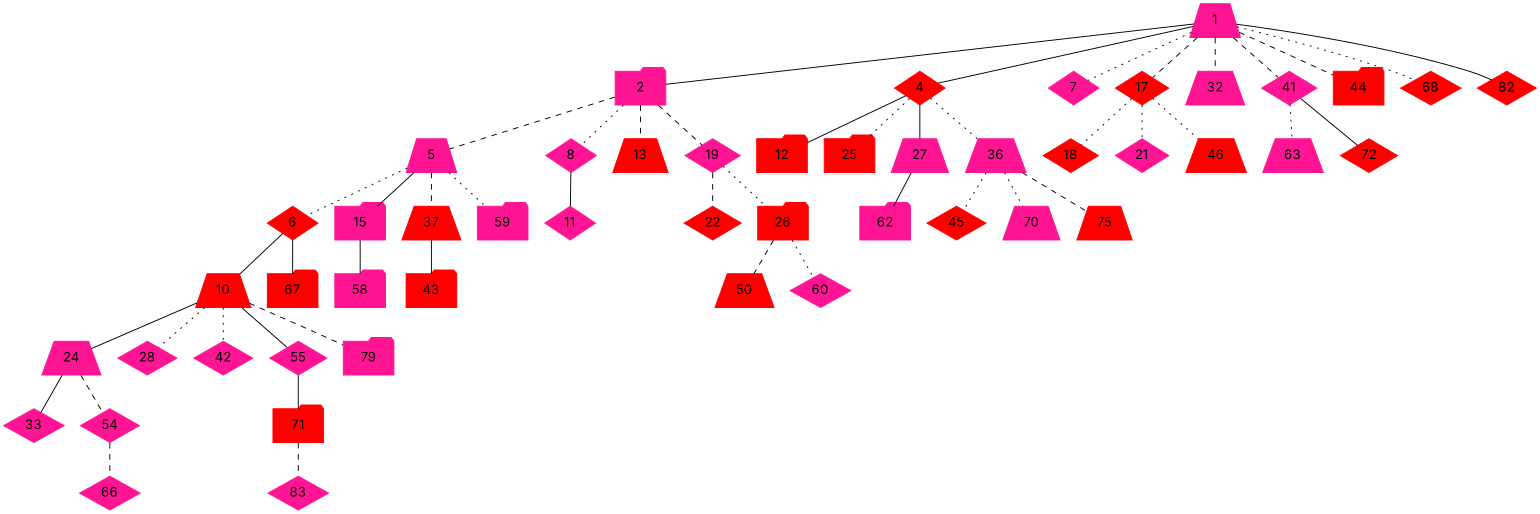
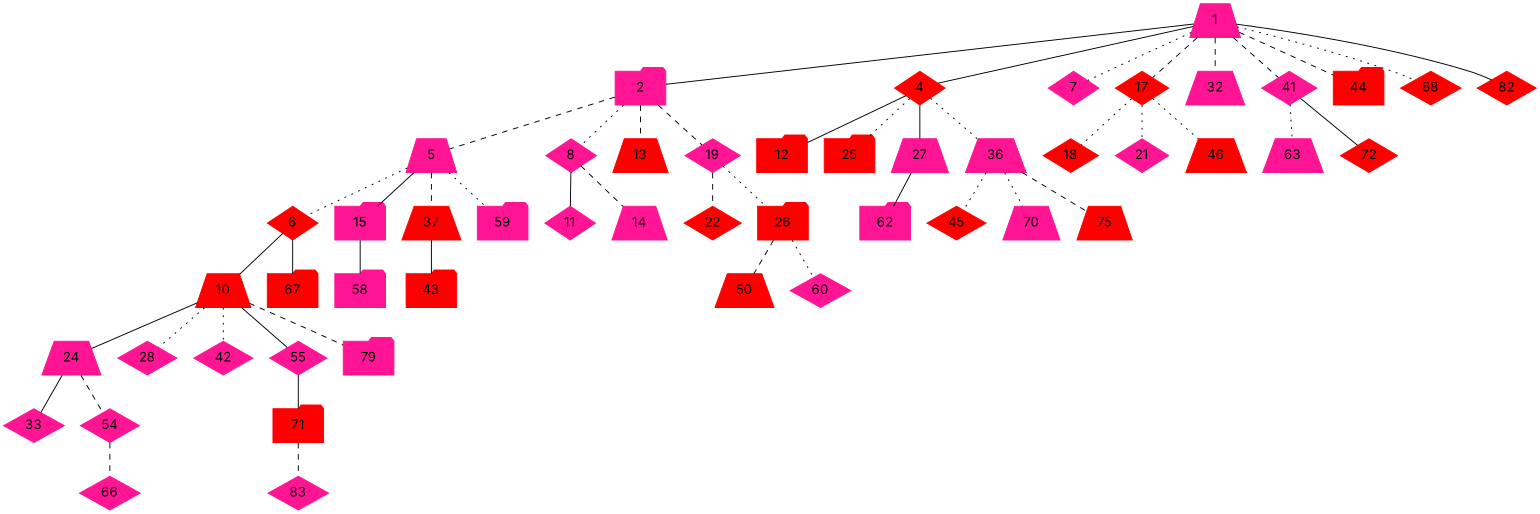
none -> (640, 223)
